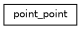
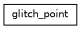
(40, 15) -> (40, 15)
